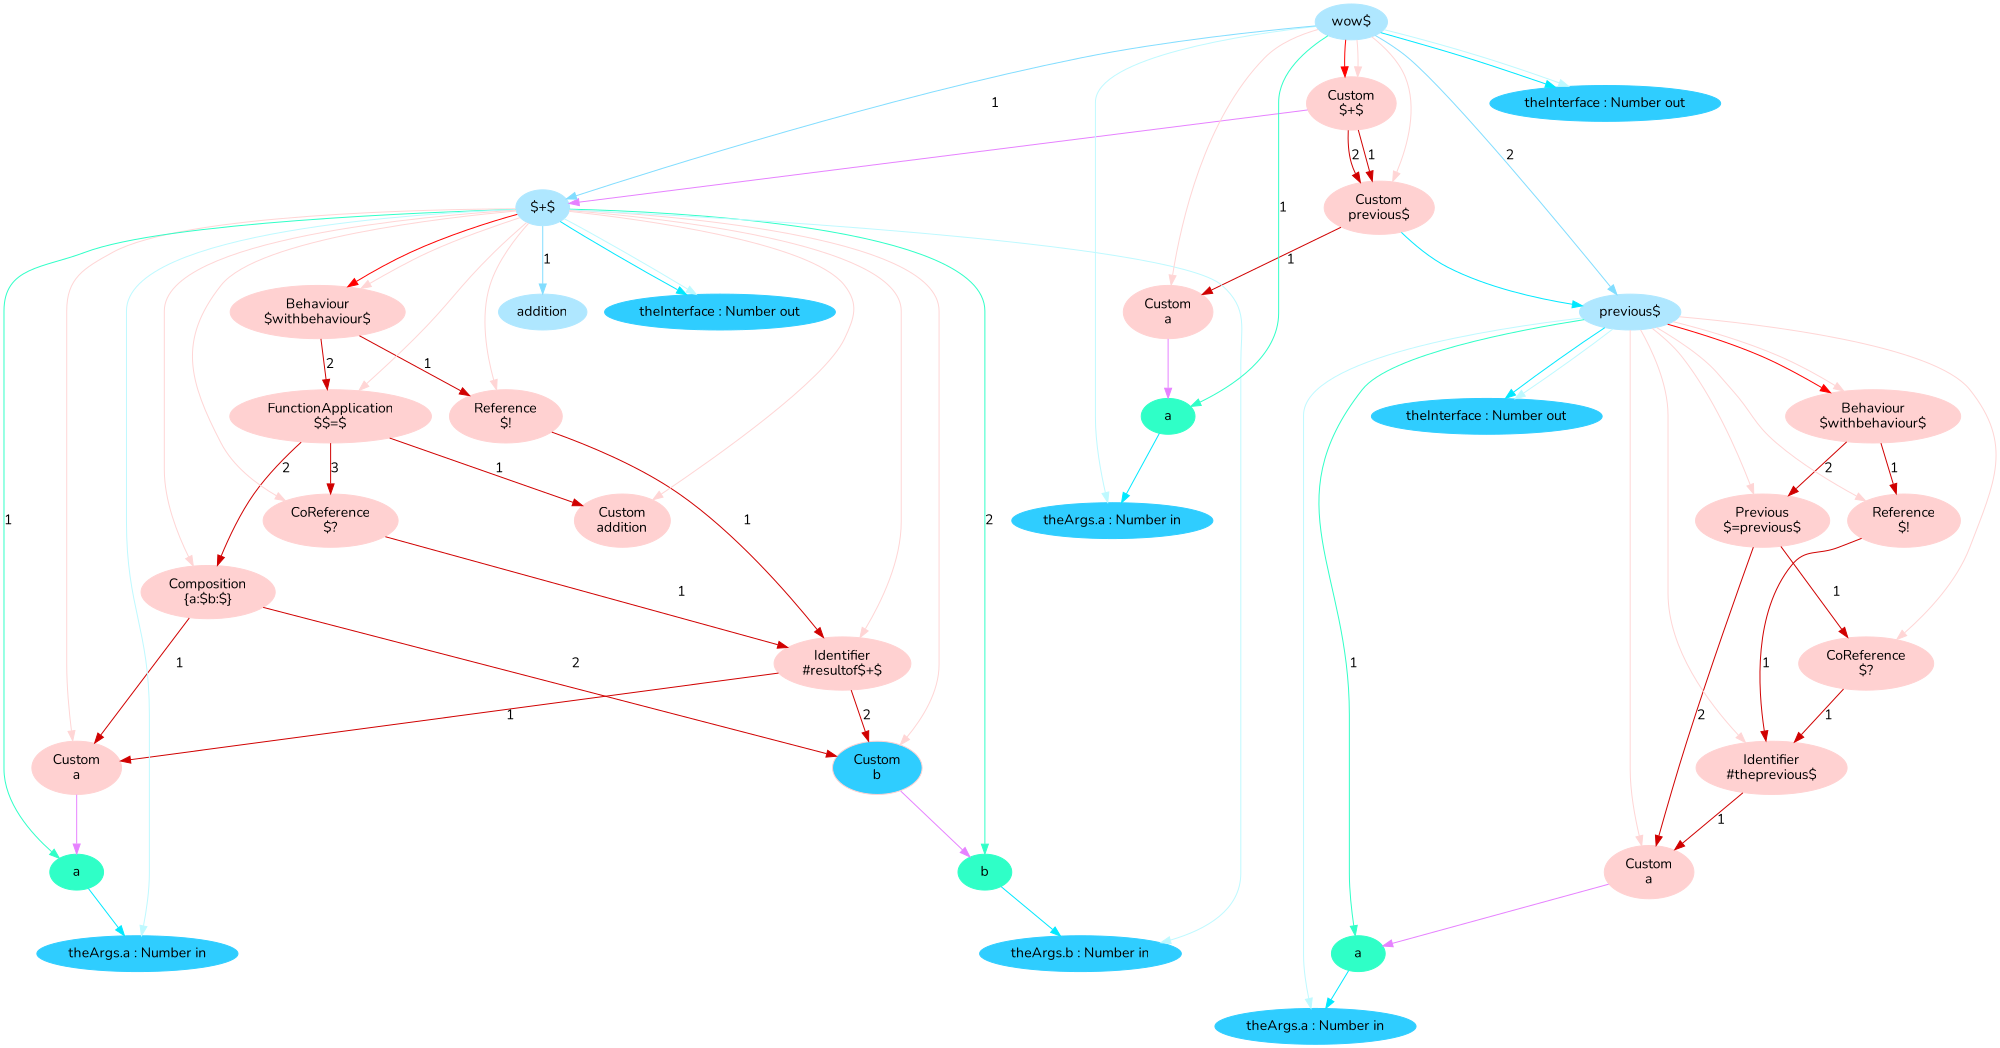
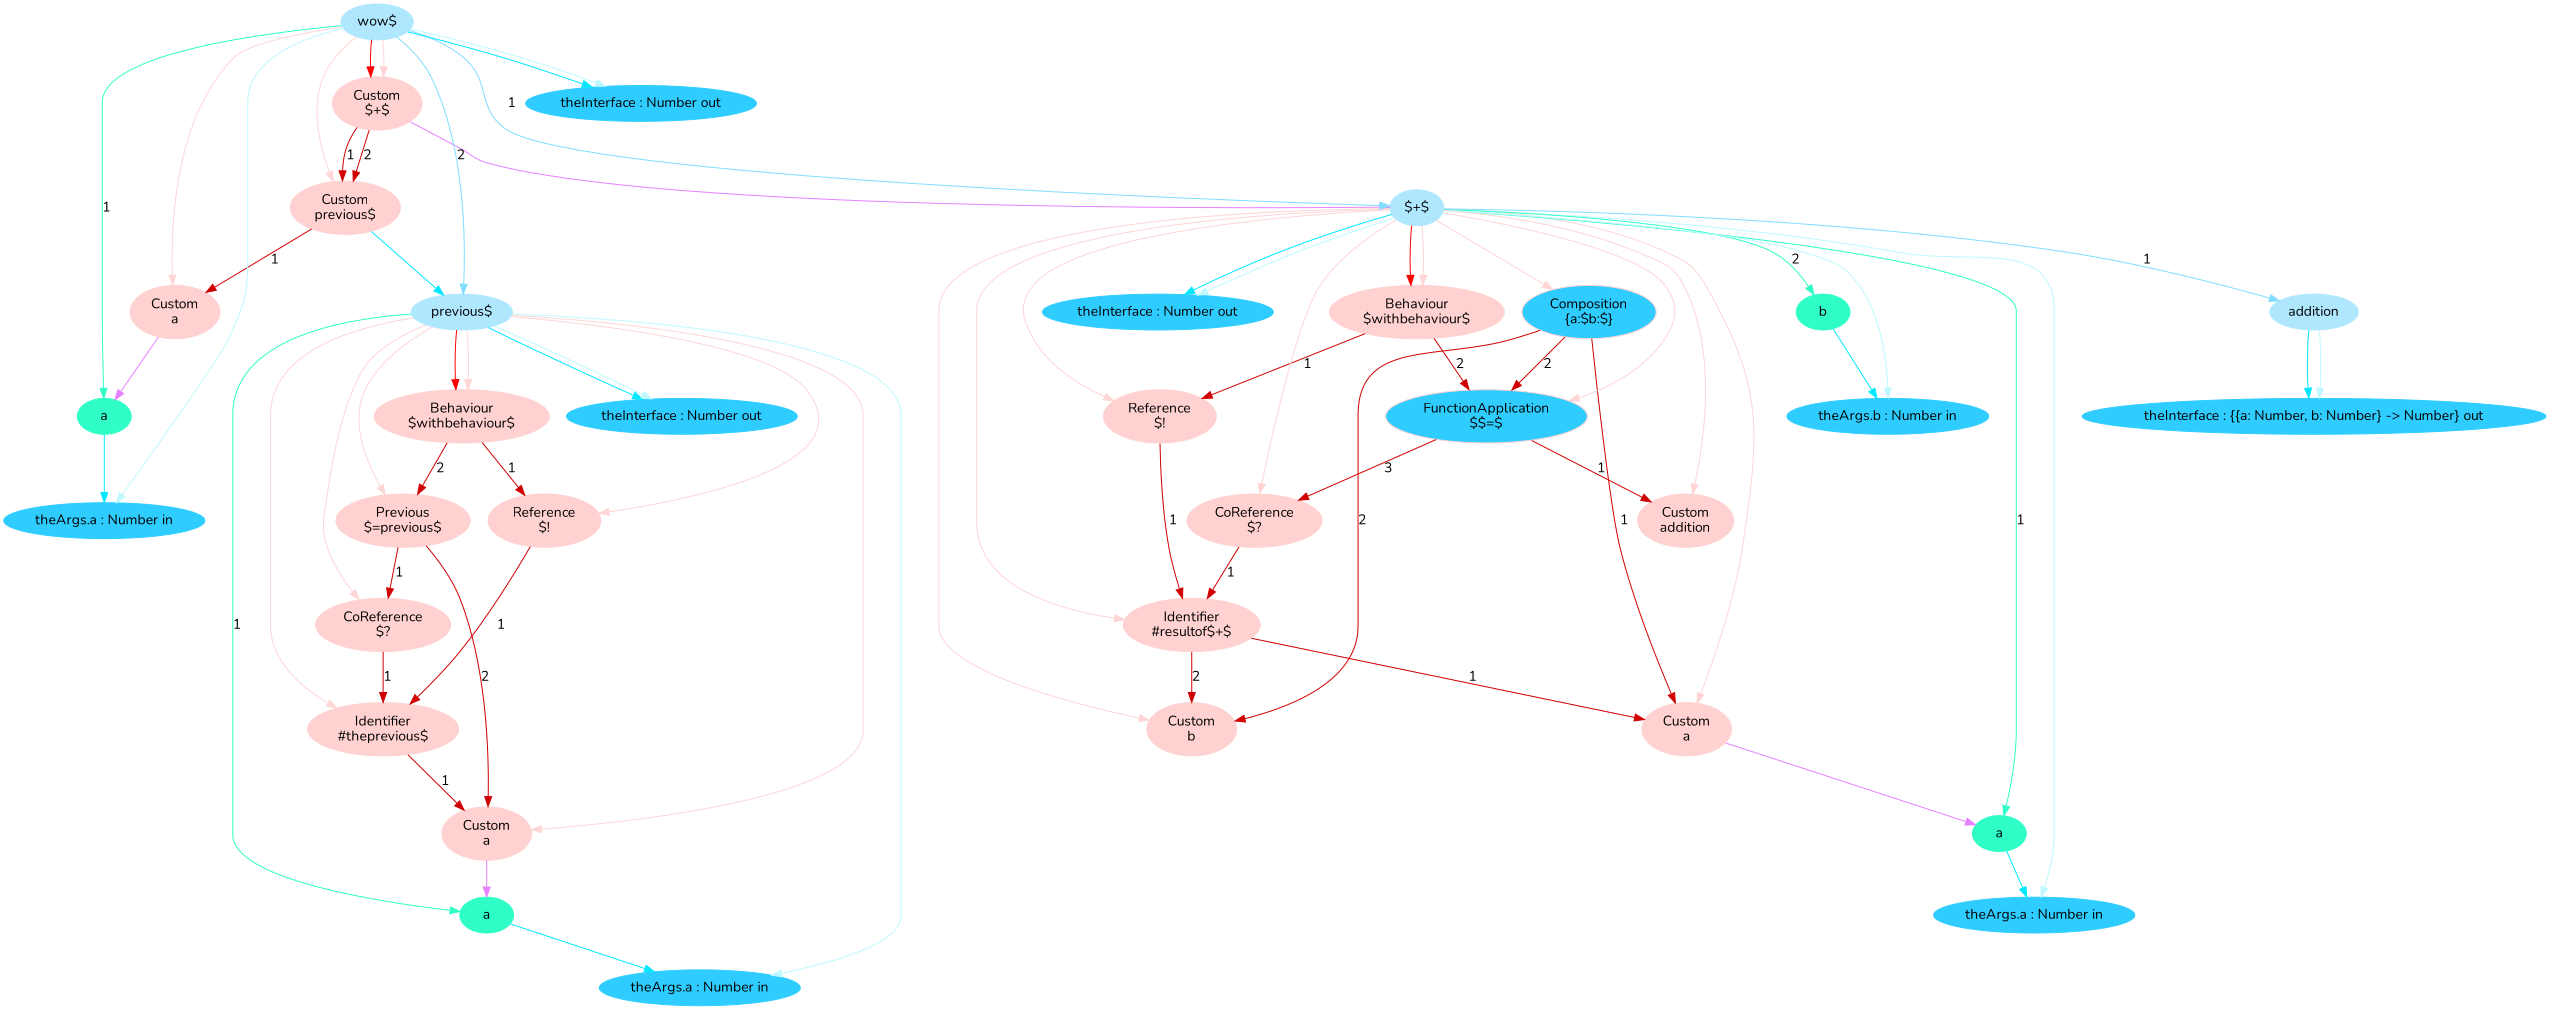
(331, 416) -> (1486, 416)
none -> (2314, 416)
(254, 494) -> (1542, 360)
(208, 592) -> (1589, 312)
(877, 768) -> (1192, 729)
(932, 821) -> none
